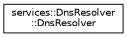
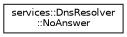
(63, 19) -> (63, 19)
